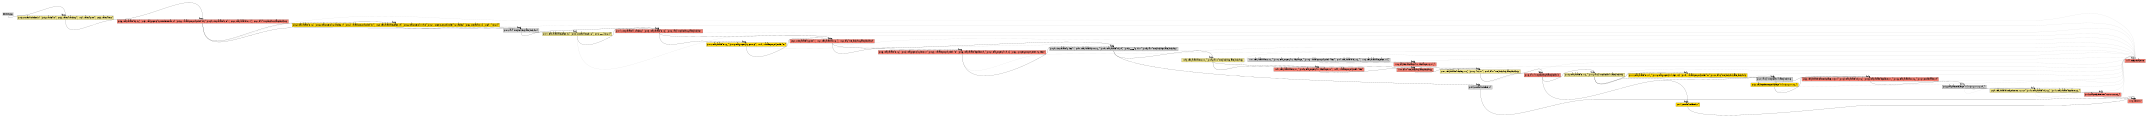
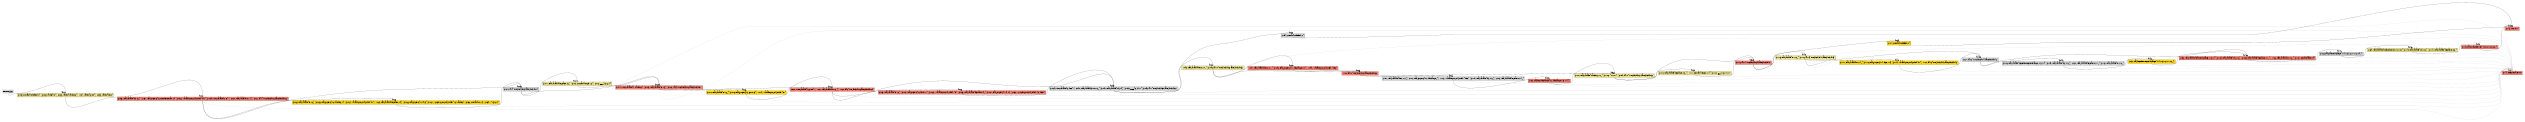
none -> (2063, 63)
none -> (1695, 73)
none -> (1406, 76)
